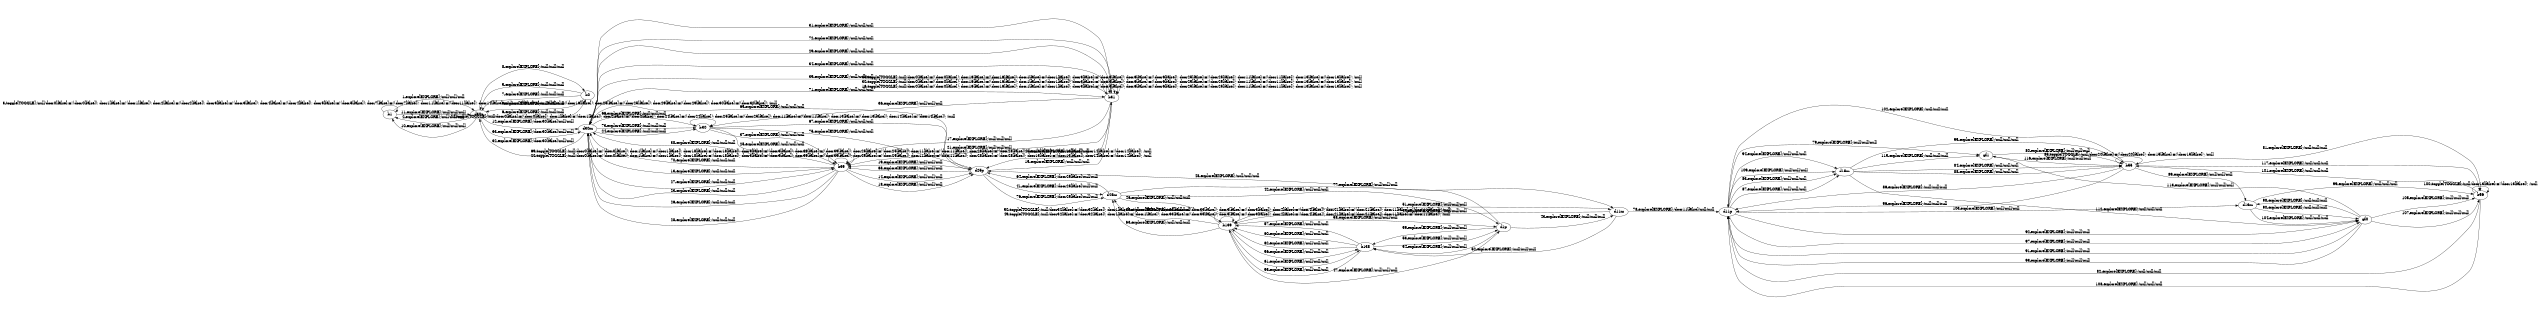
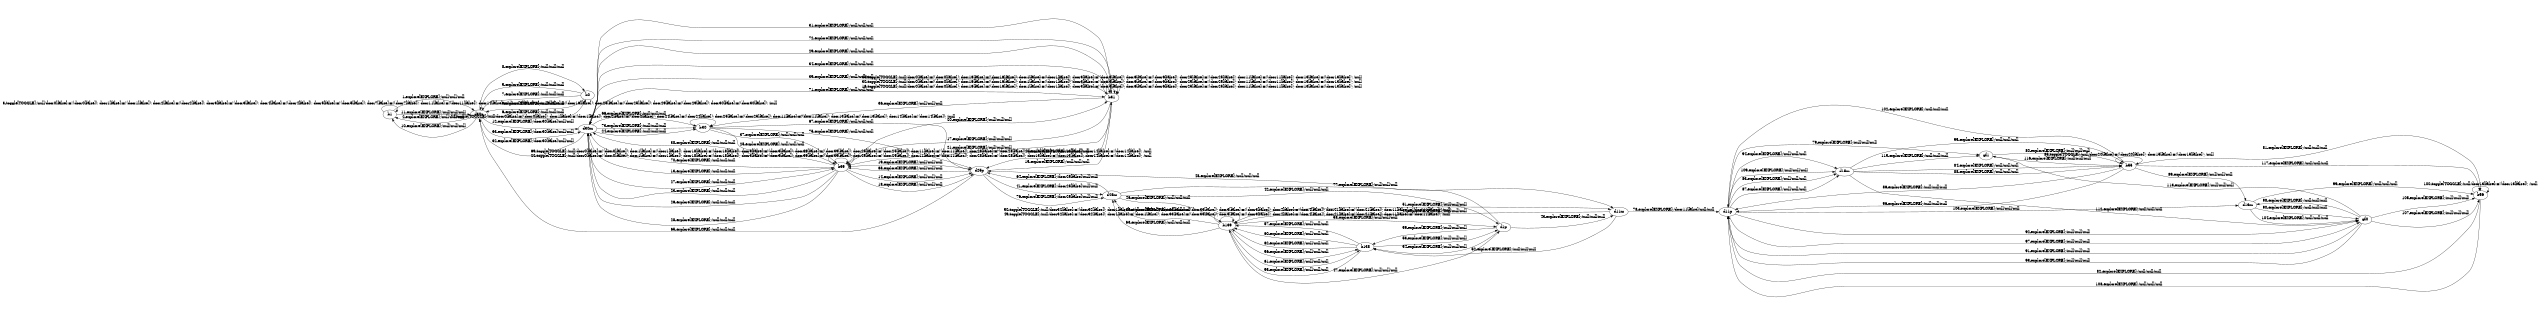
(796, 109) -> (705, 232)
none -> (972, 122)
(2309, 176) -> none
